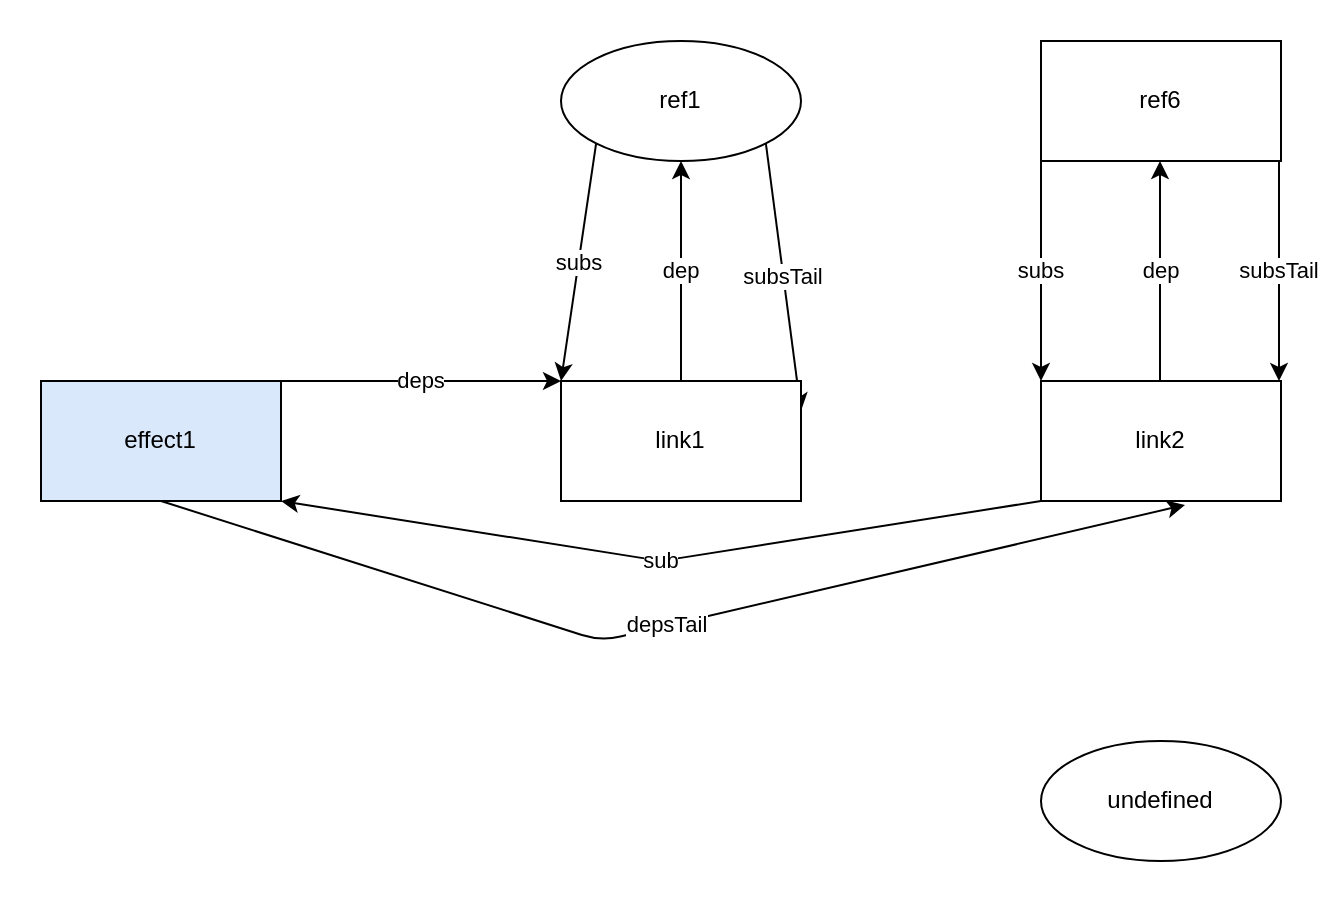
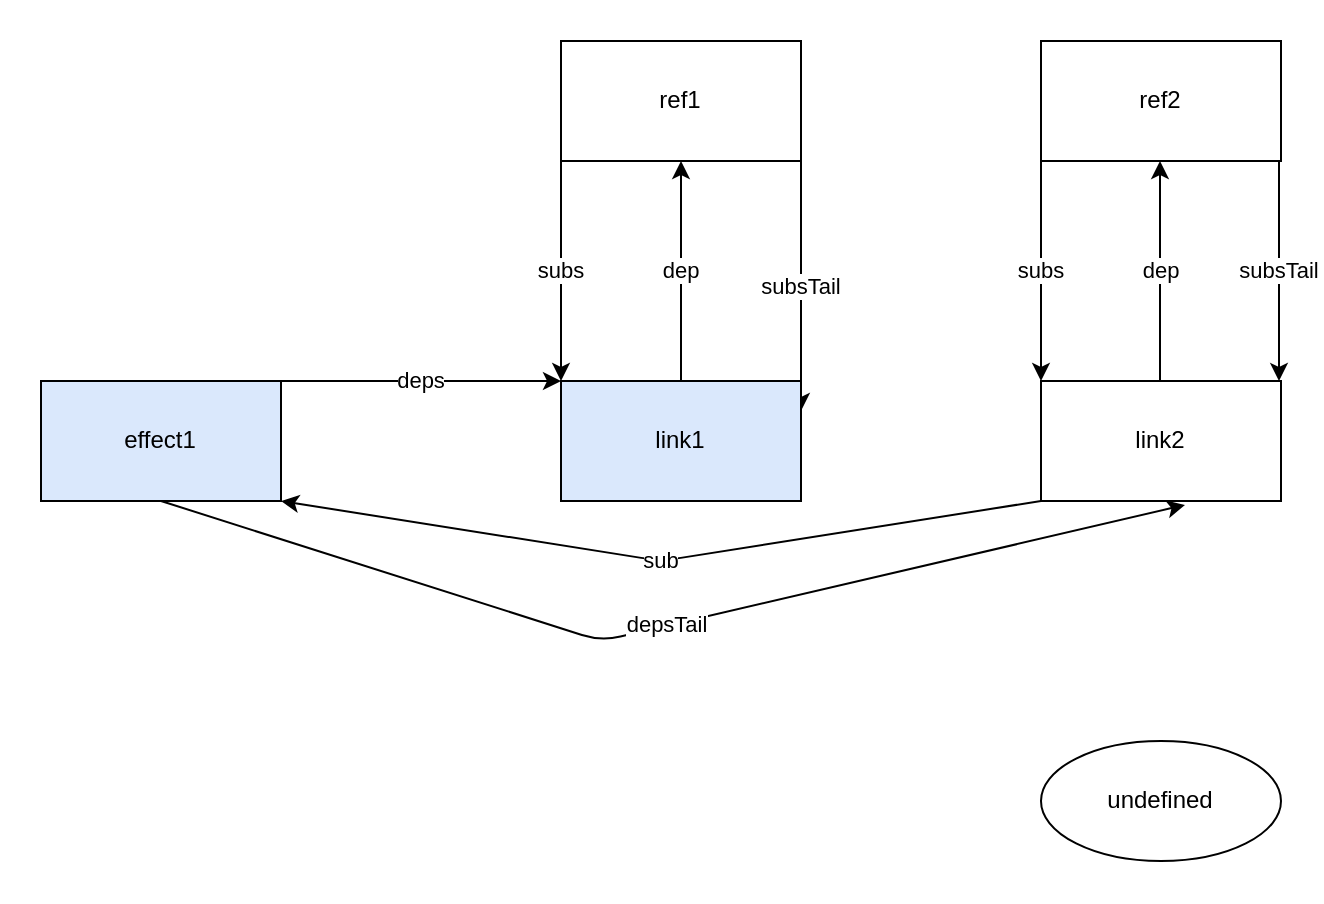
(681, 101) -> (681, 101)
(1161, 101) -> (1161, 101)
(681, 441) -> (681, 441)
